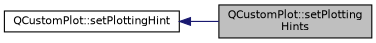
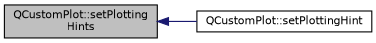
(205, 21) -> (183, 21)
